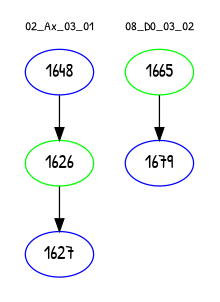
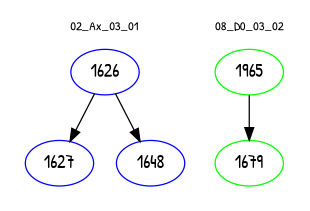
(159, 72) -> (249, 72)
(59, 111) -> (125, 112)
(59, 163) -> (105, 72)
(159, 163) -> (249, 163)
